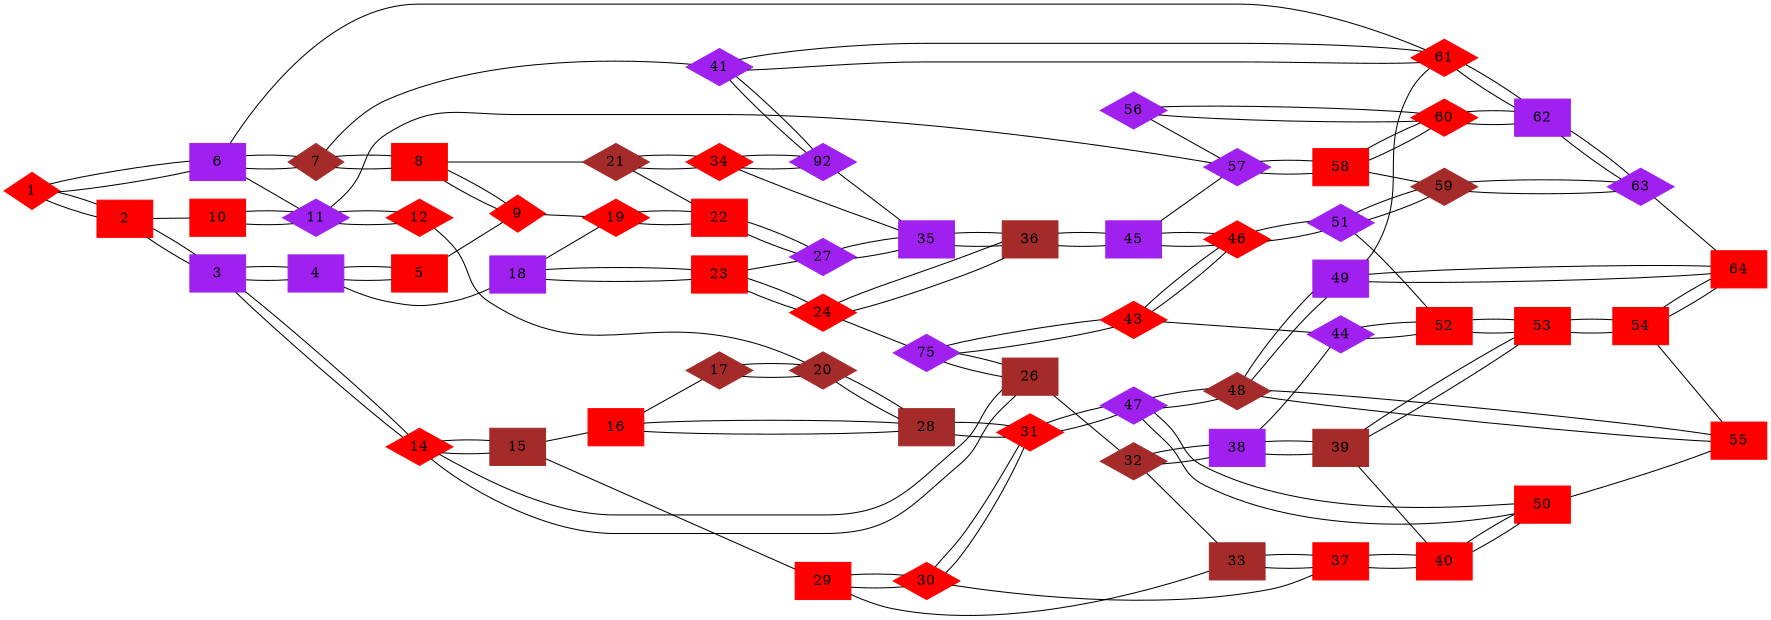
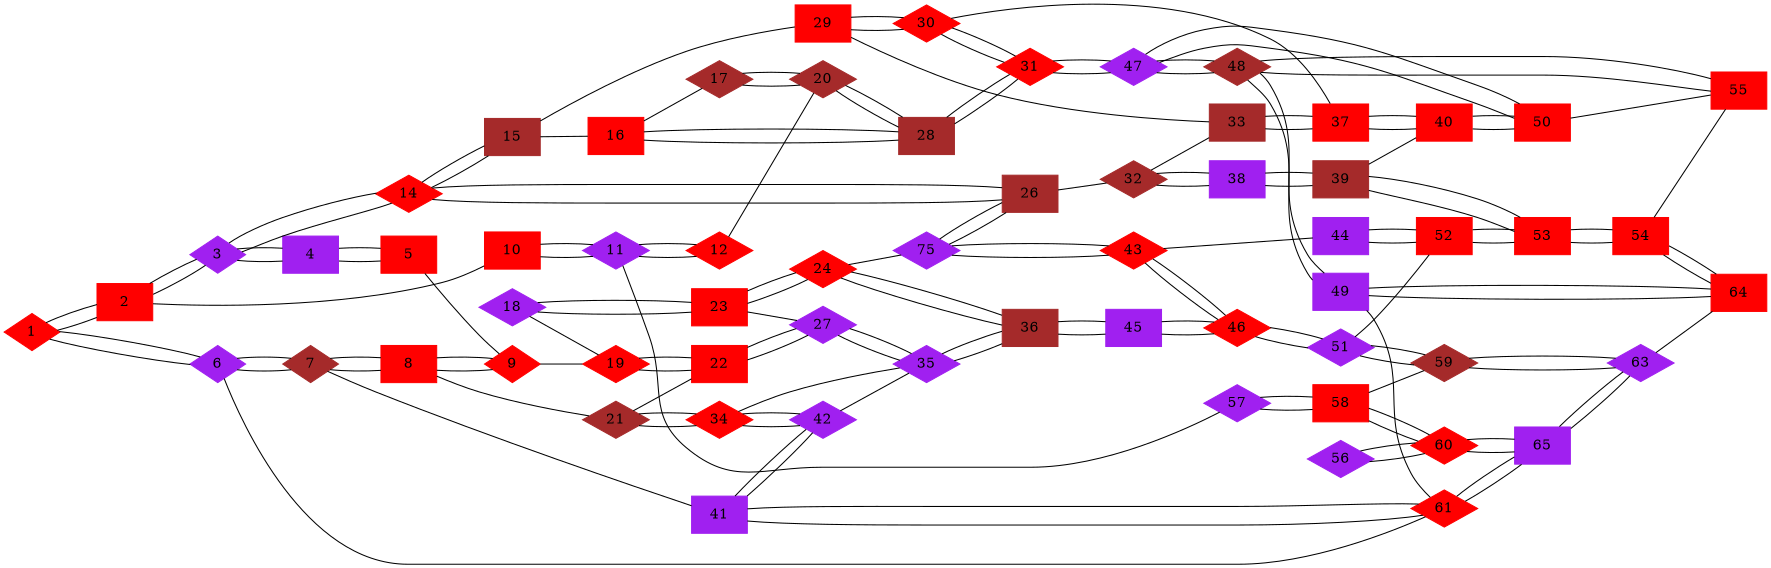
(719, 67) -> (719, 515)
(1543, 118) -> (1543, 446)
(1185, 139) -> none
(218, 162) -> (218, 364)
(823, 162) -> (823, 420)
(273, 193) -> none
(1191, 199) -> none
(927, 239) -> (927, 364)
(218, 273) -> (218, 255)
(518, 274) -> (512, 307)
(417, 305) -> none
(1341, 334) -> (1341, 236)
(1300, 385) -> none
